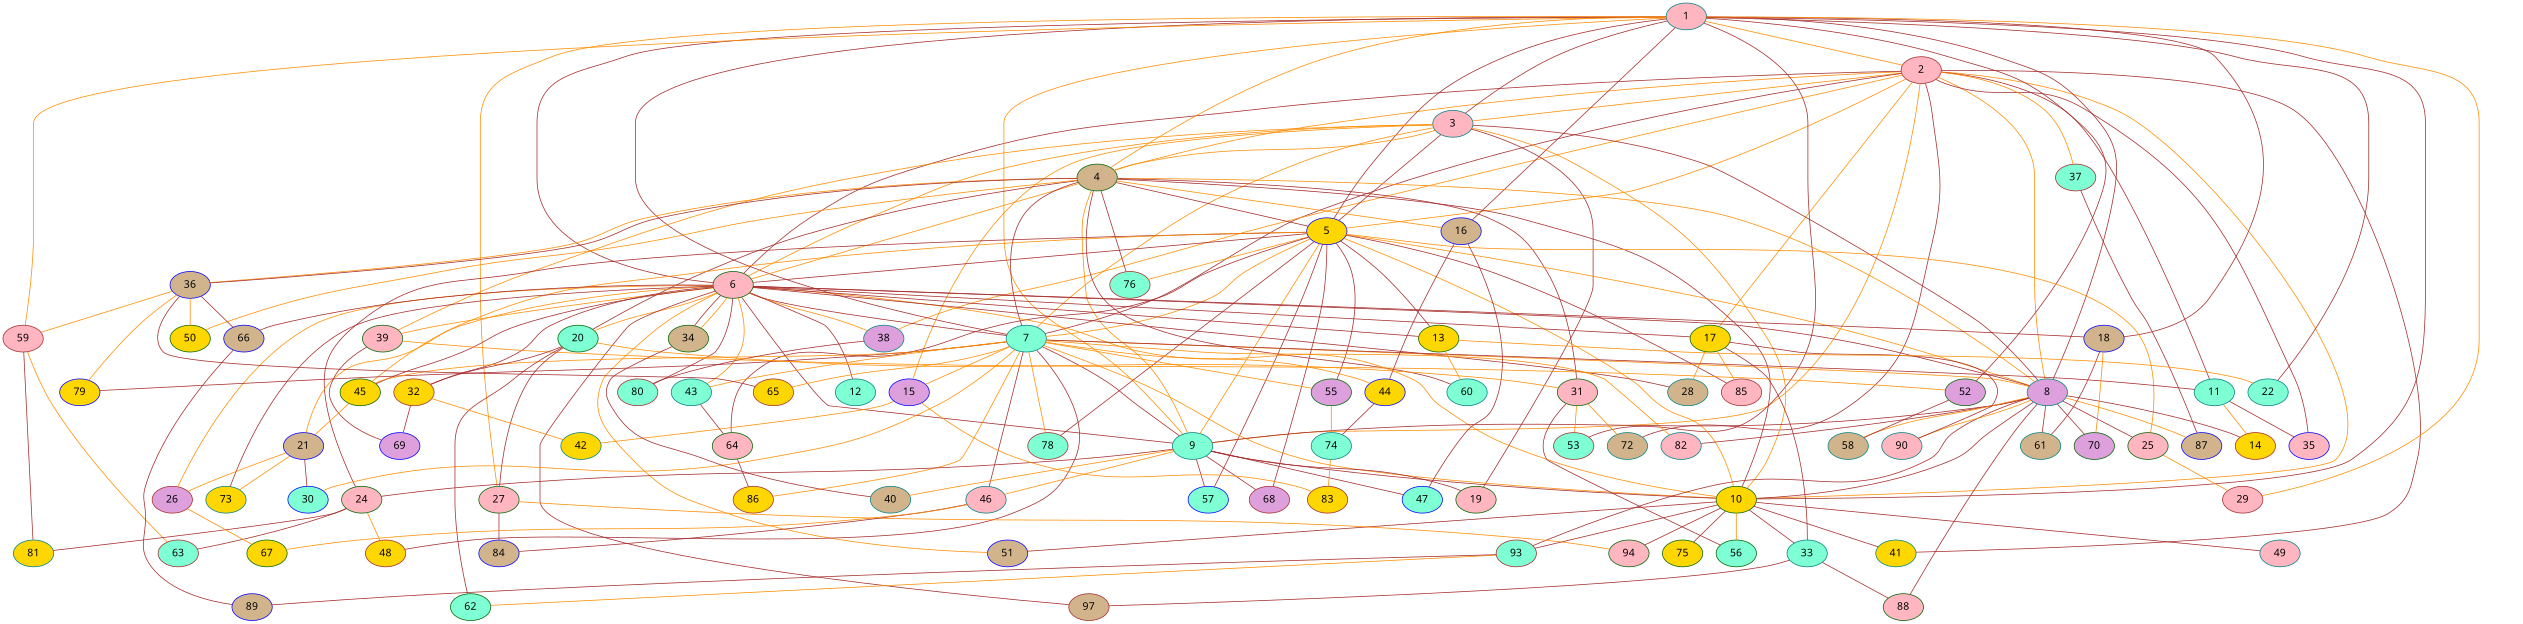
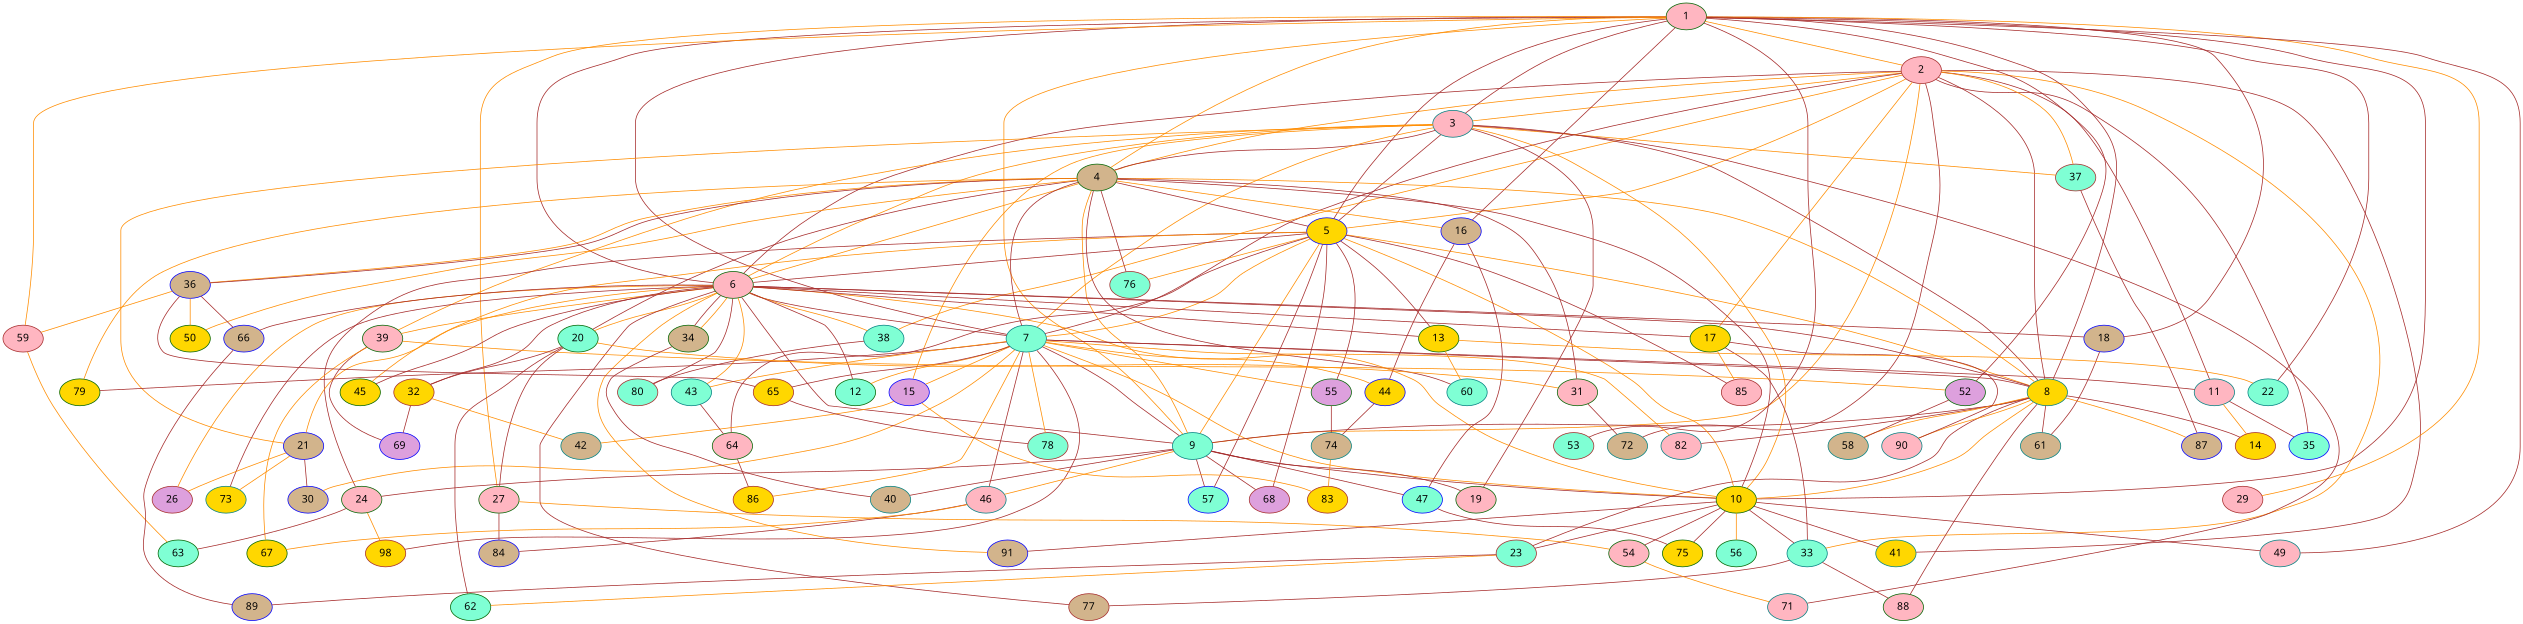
(1686, 16) -> (1686, 16)
none -> (2424, 57)
(1275, 150) -> (1275, 150)
none -> (1764, 151)
(2035, 205) -> (2035, 205)
(130, 334) -> (548, 201)
(884, 339) -> (884, 339)
(1538, 358) -> (1538, 358)
(611, 359) -> (940, 364)
(885, 370) -> (885, 370)
(1143, 373) -> (908, 428)
(80, 392) -> (80, 392)
(855, 392) -> (855, 392)
(1688, 392) -> none
(2047, 392) -> (2047, 392)
(2214, 392) -> (2214, 392)
(334, 417) -> (614, 160)
(1331, 419) -> (1331, 419)
(1576, 419) -> none
(1602, 419) -> (1602, 419)
(2342, 443) -> (2375, 401)
(581, 446) -> (581, 446)
(1331, 446) -> (1331, 446)
(2094, 446) -> none
(2148, 446) -> none
(2309, 446) -> (2309, 446)
(1041, 472) -> (1041, 472)
(1905, 476) -> (1905, 476)
(1599, 487) -> none
(308, 500) -> (308, 500)
(218, 526) -> (281, 425)
none -> (1552, 527)
(34, 553) -> none
(178, 553) -> (178, 553)
(386, 553) -> (386, 553)
(1008, 553) -> (1008, 553)
(1516, 553) -> (1516, 553)
(1629, 553) -> (1629, 553)
(1089, 607) -> (1089, 607)
none -> (1788, 607)
